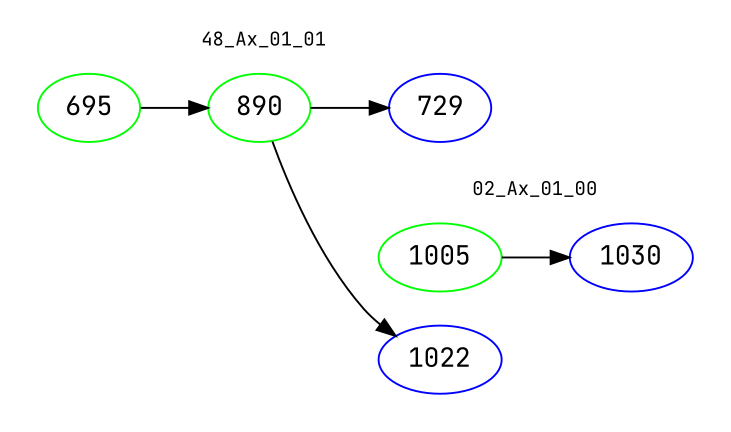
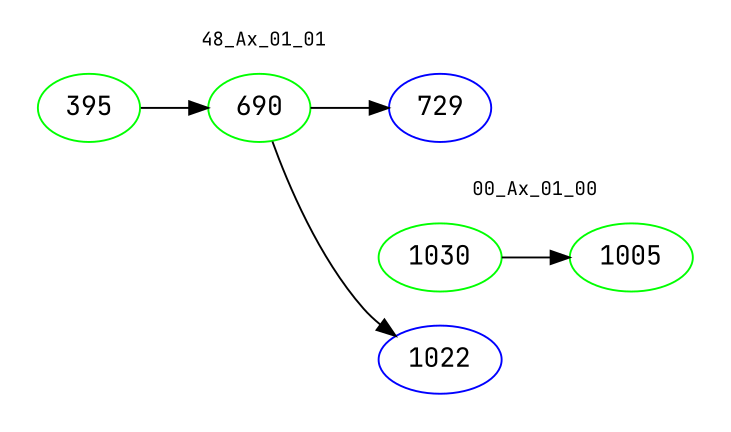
(89, 108) -> (89, 108)
(259, 108) -> (259, 108)
(536, 190) -> (536, 190)
(526, 257) -> (526, 257)
(631, 257) -> (440, 257)
